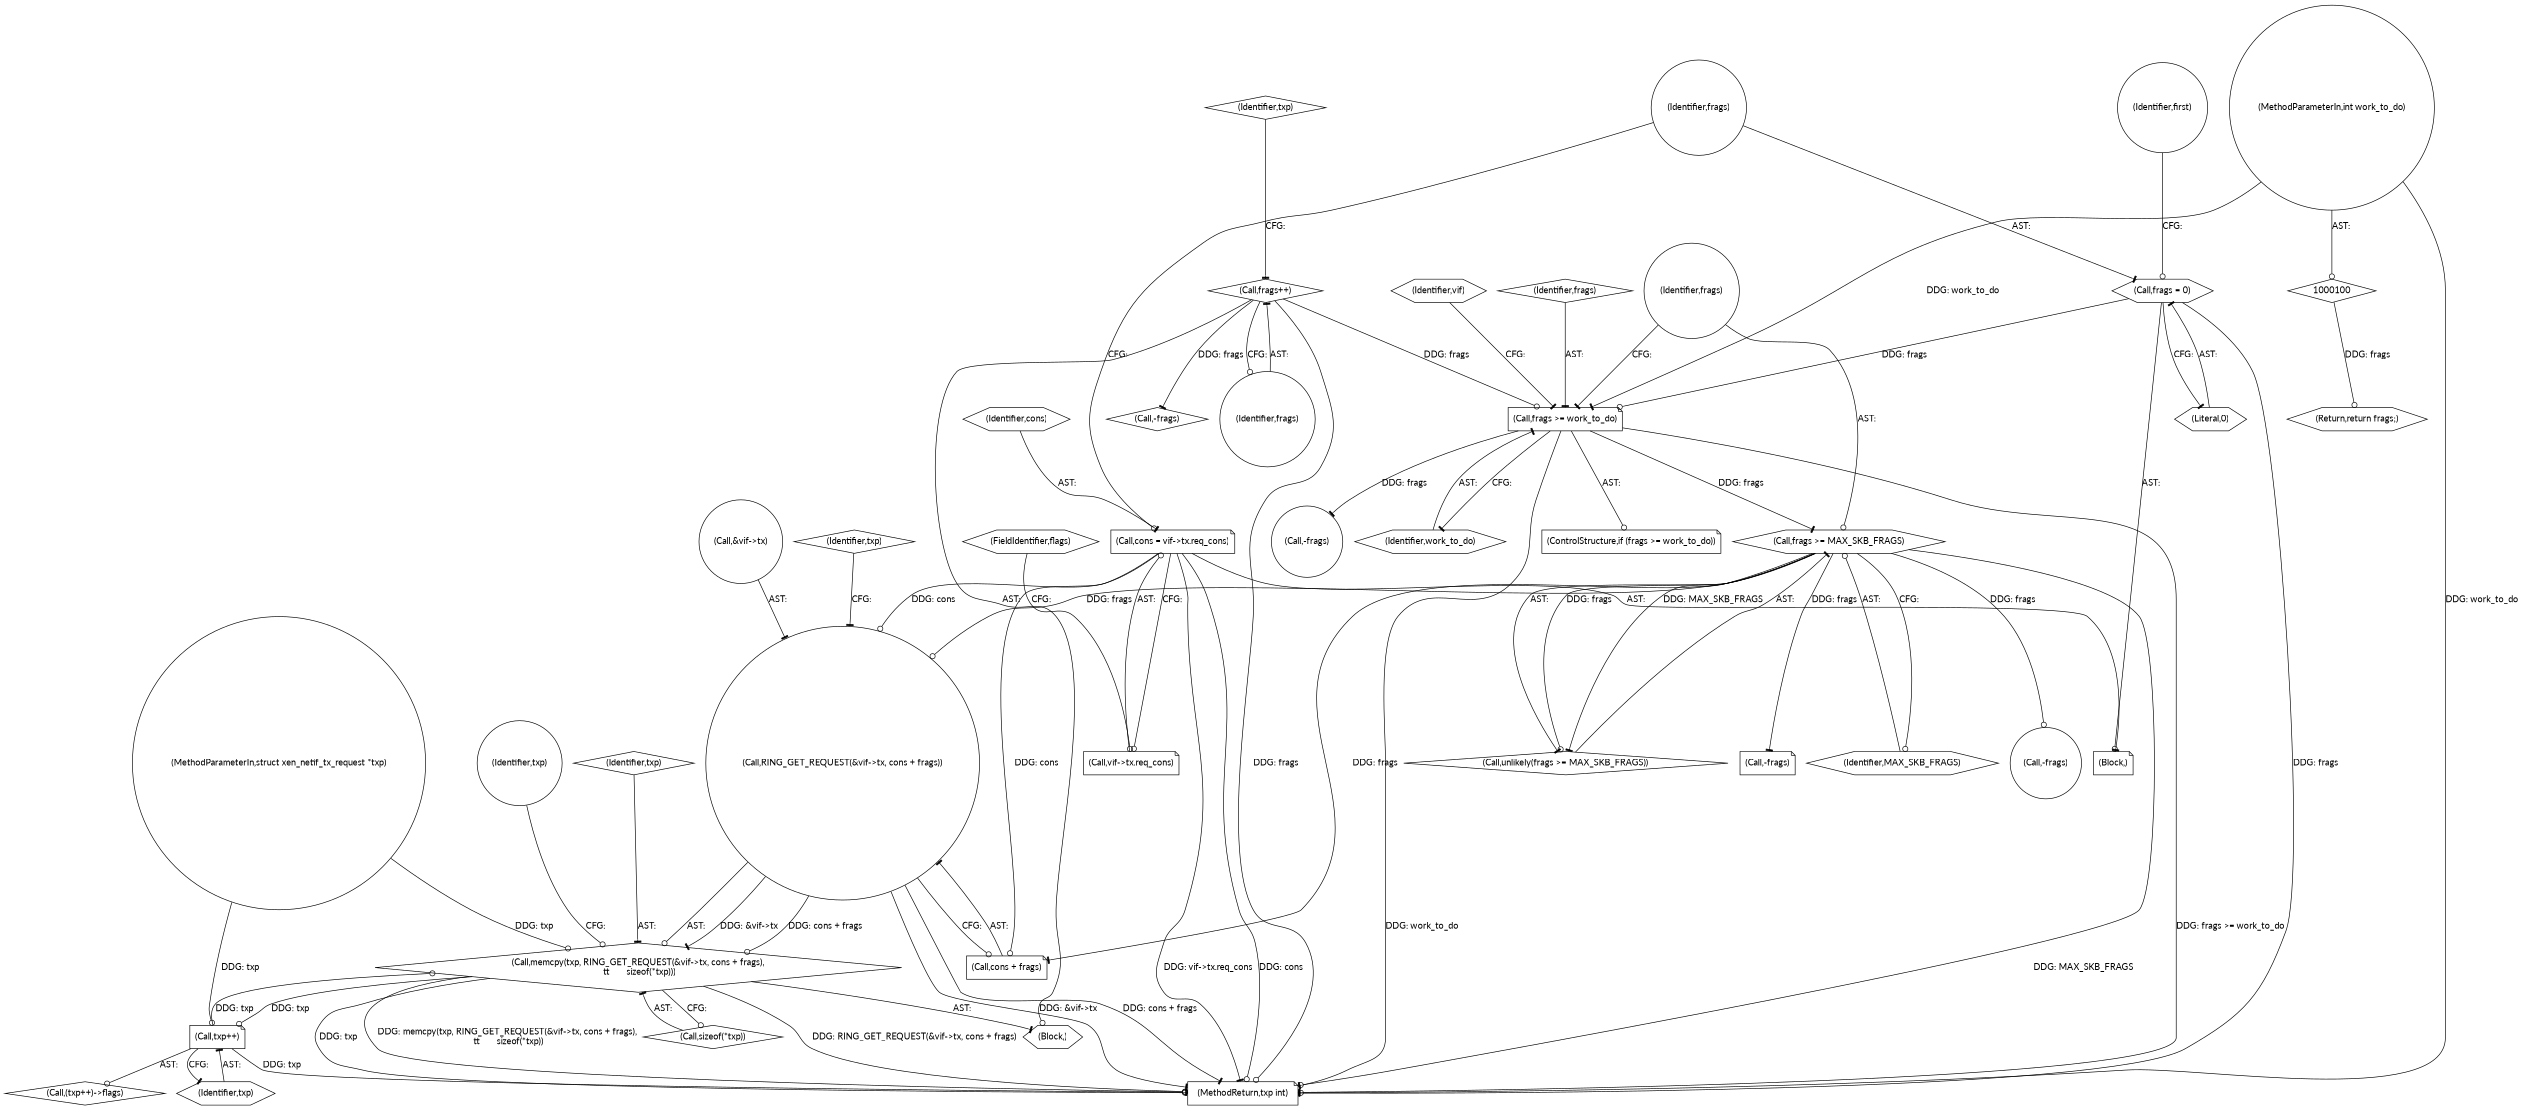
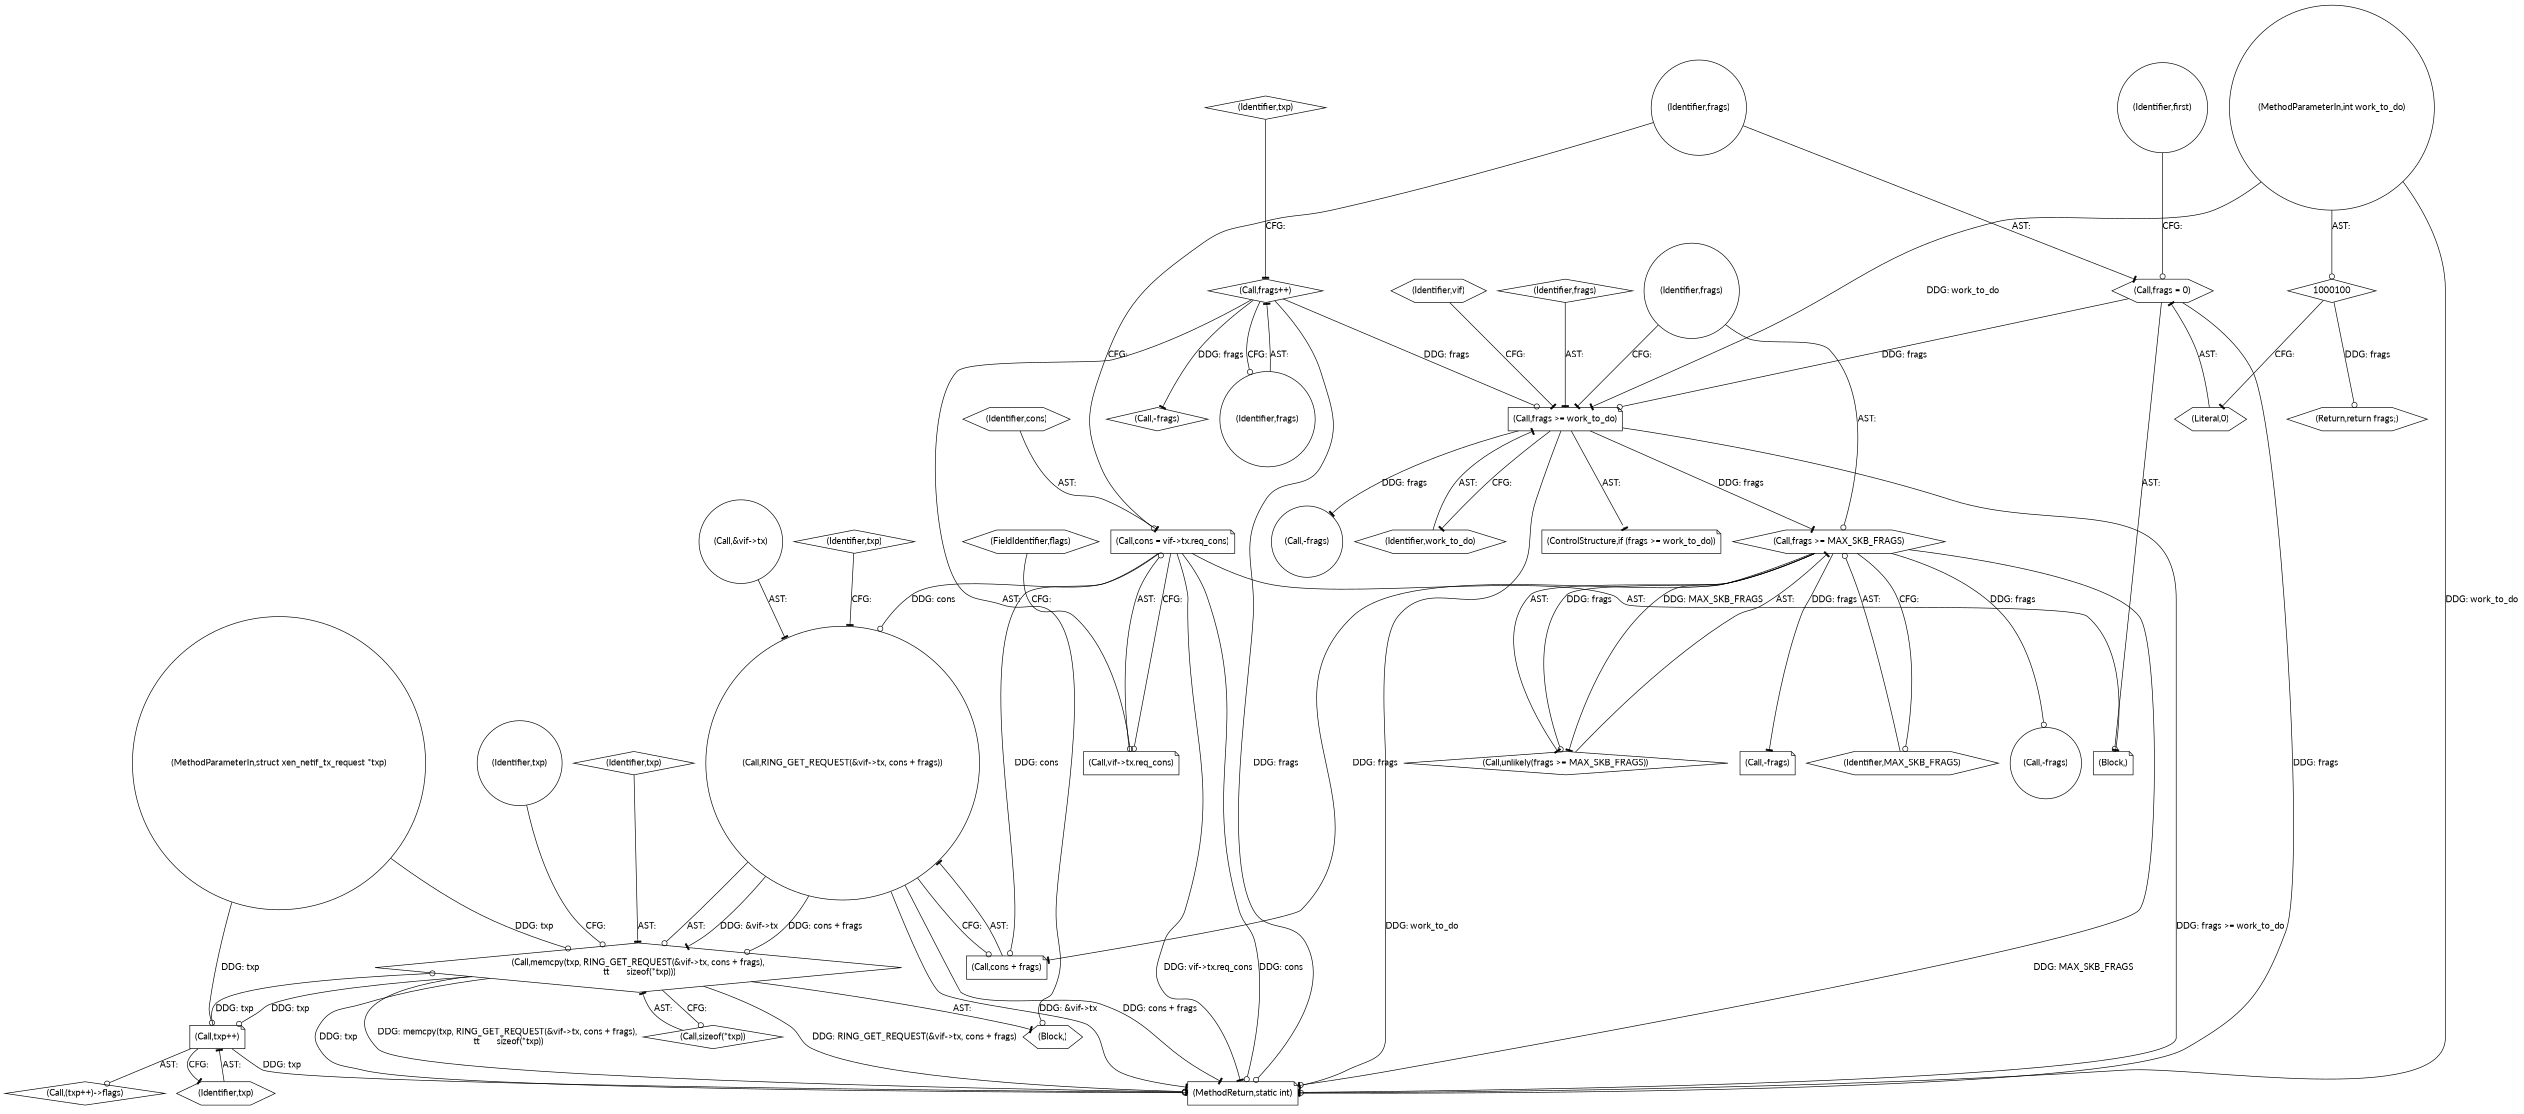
(2173, 357) -> (2273, 353)
(1597, 478) -> (1597, 478)
(1460, 592) -> none
(1243, 1093) -> (1243, 1093)
